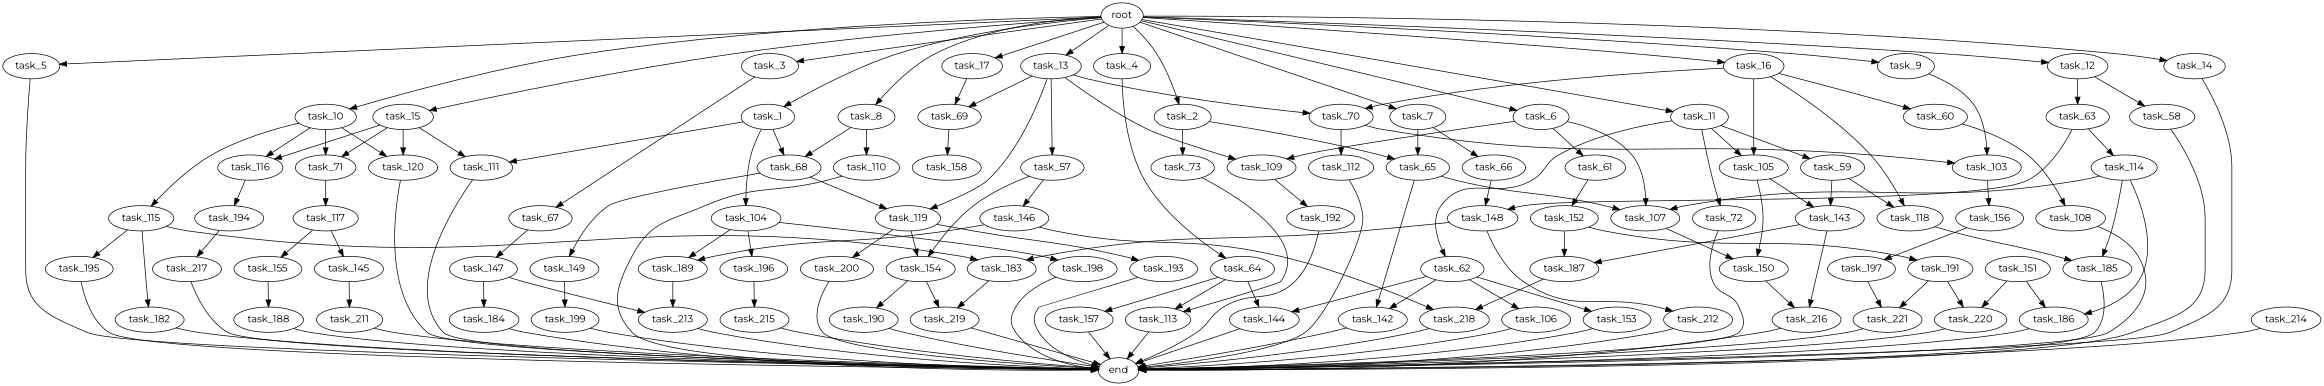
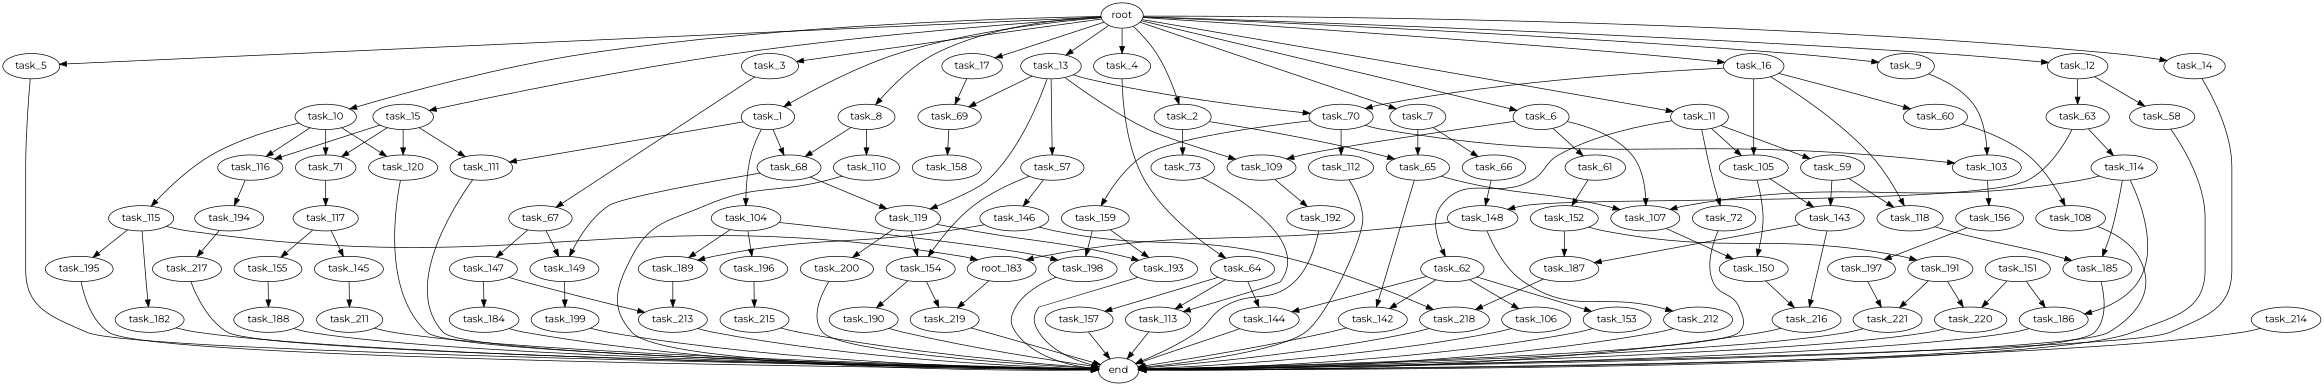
none -> (1095, 218)
none -> (550, 238)
(1002, 269) -> (1002, 269)
